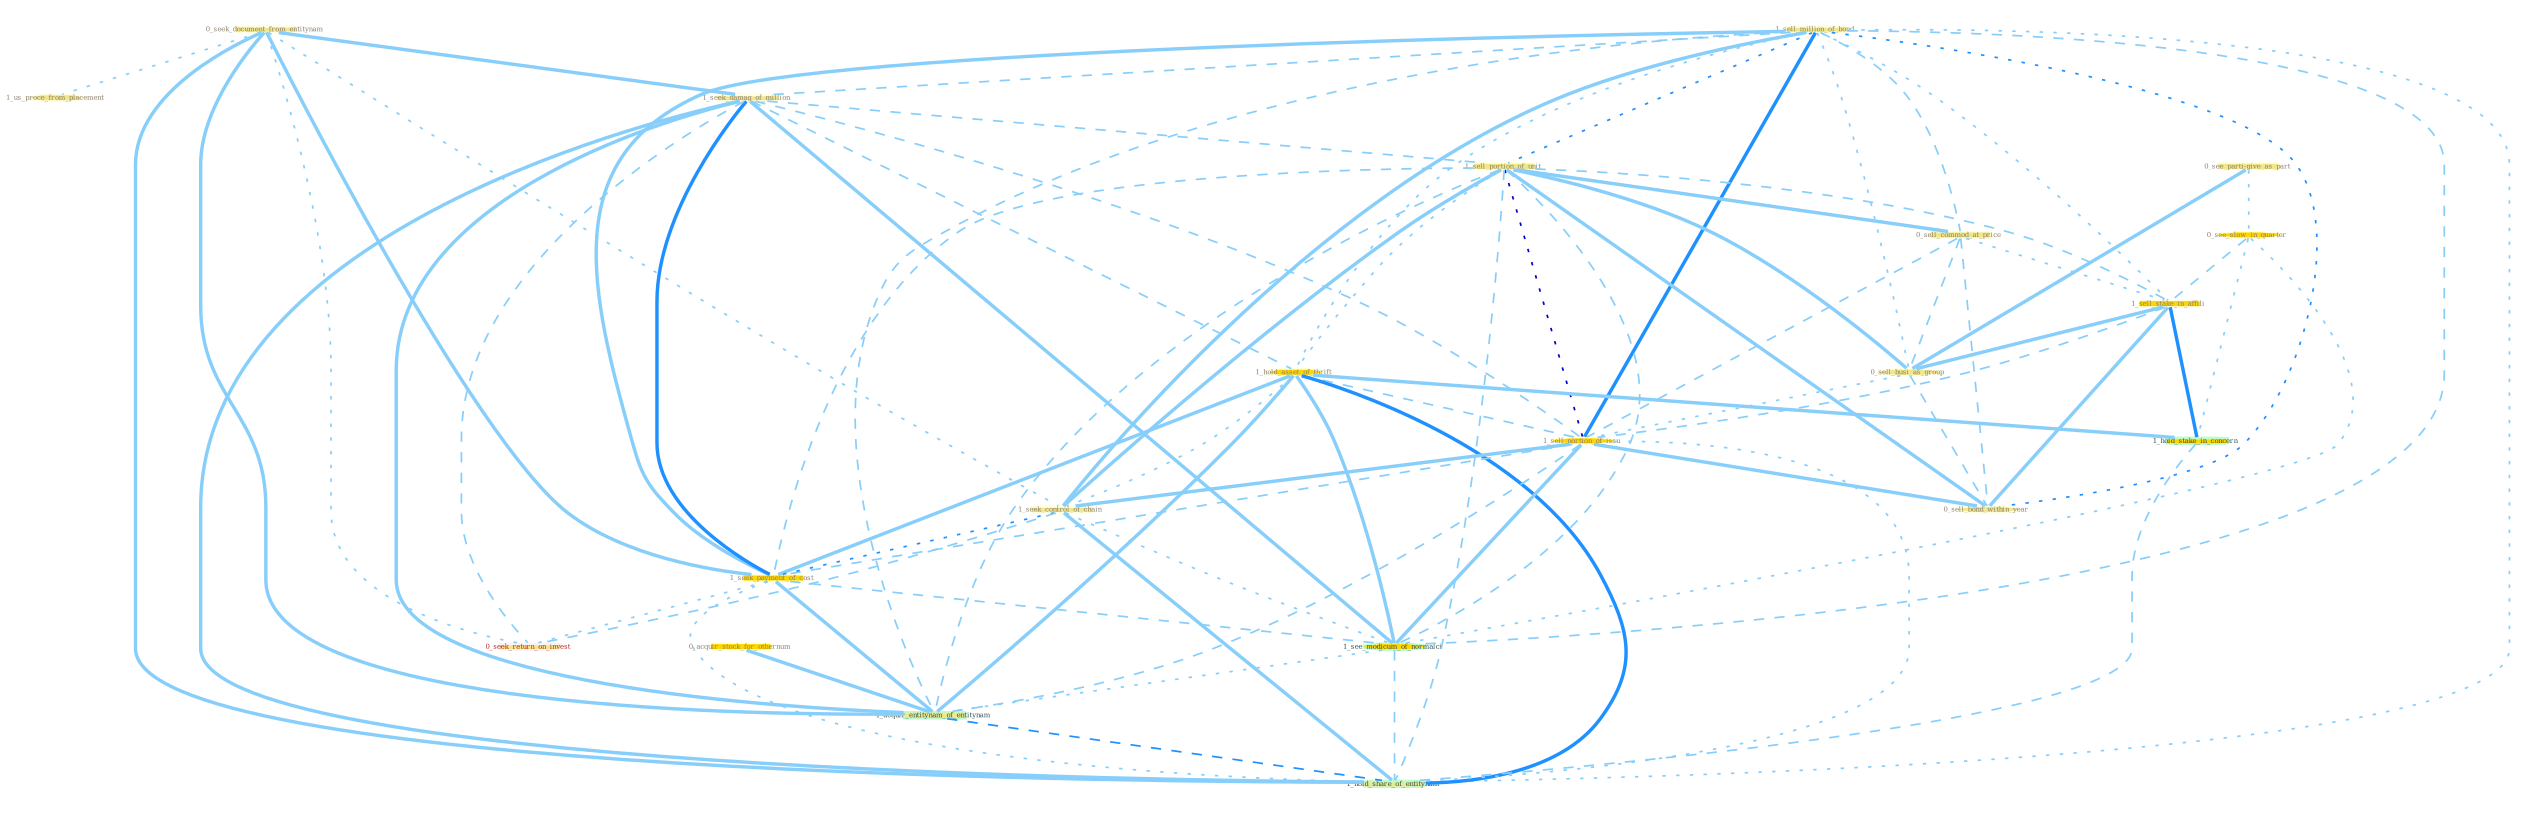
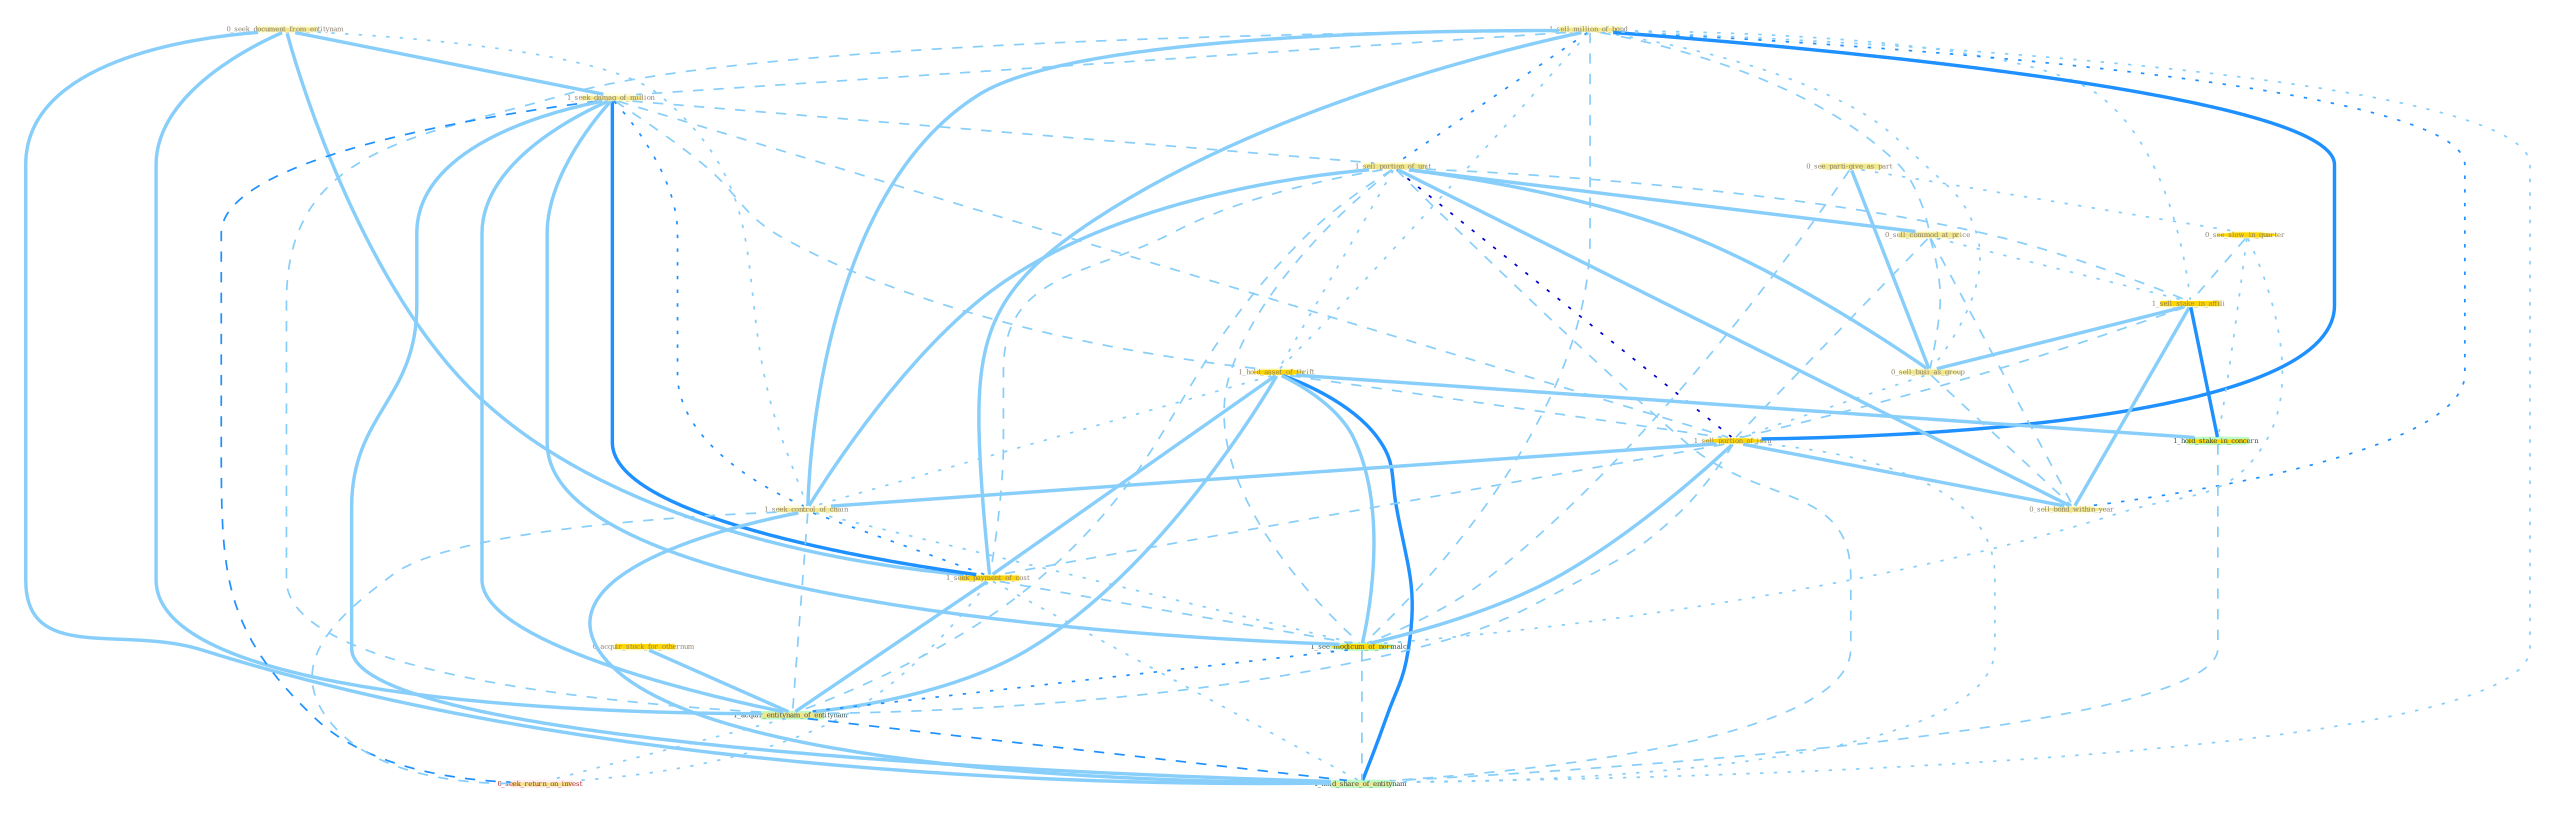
(57, 98) -> none
none -> (678, 325)
(494, 326) -> (221, 388)
(331, 392) -> (644, 756)
none -> (1636, 438)
none -> (800, 612)
(1165, 681) -> (1078, 681)
